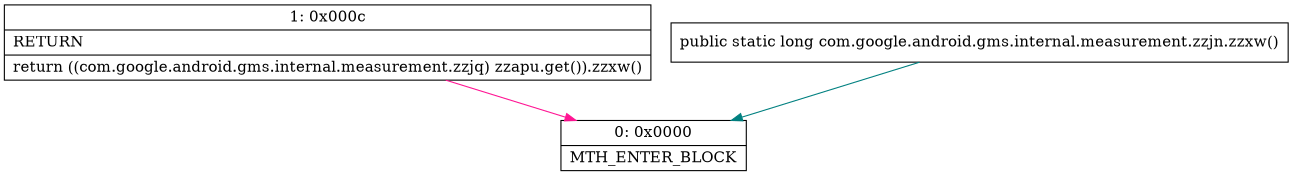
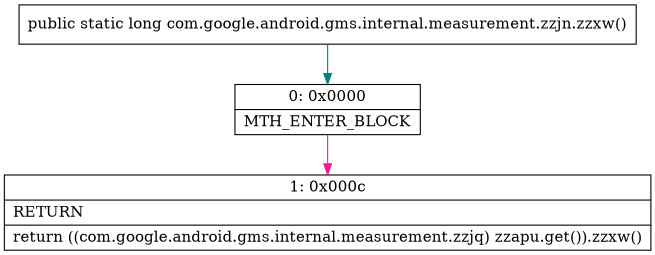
(506, 99) -> (328, 149)
